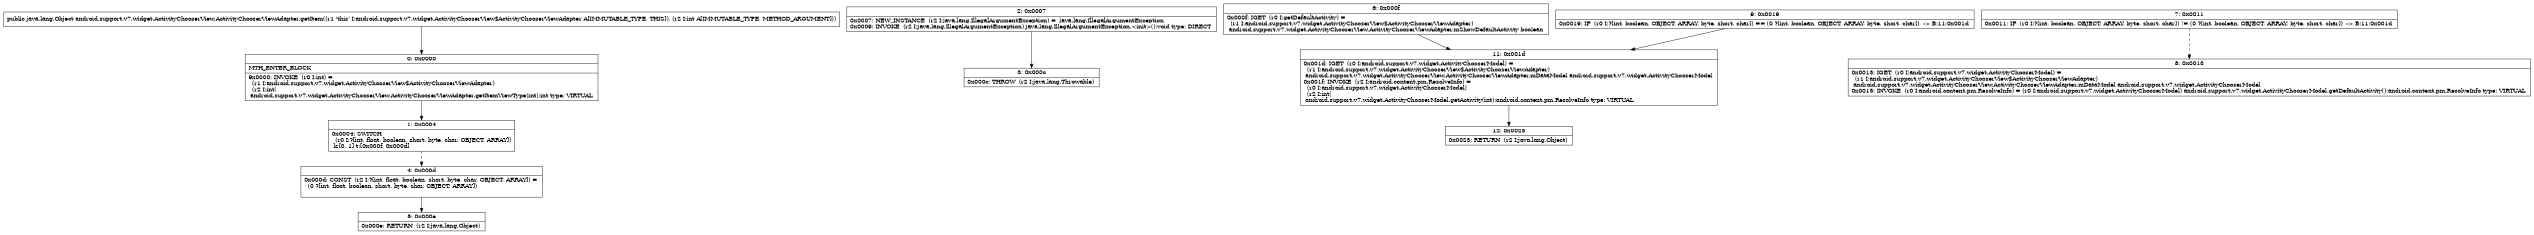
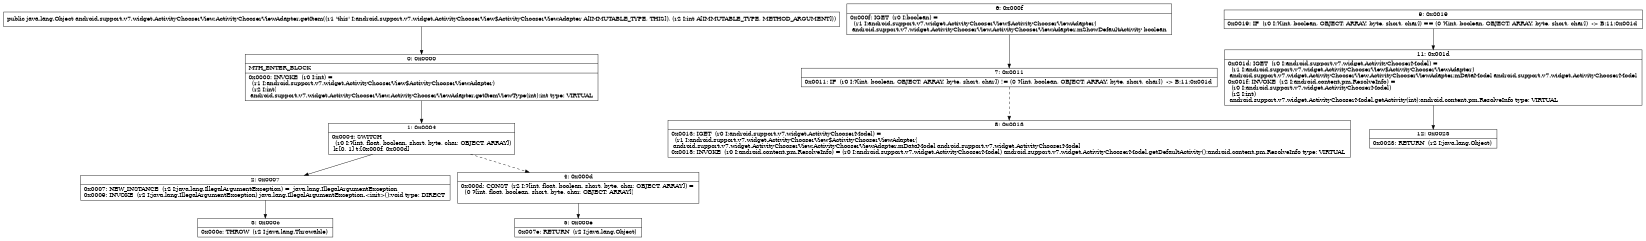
(1287, 18) -> (895, 18)
(1433, 41) -> (1009, 49)
(292, 78) -> (292, 78)
none -> (340, 164)
(422, 226) -> (578, 232)
